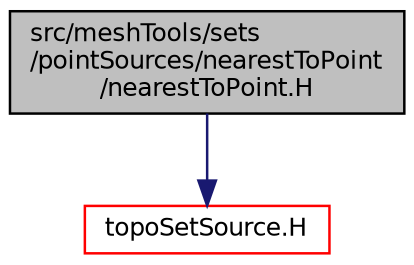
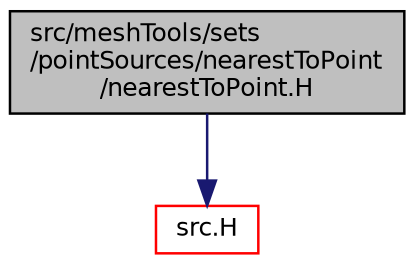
(207, 230) -> (207, 230)
